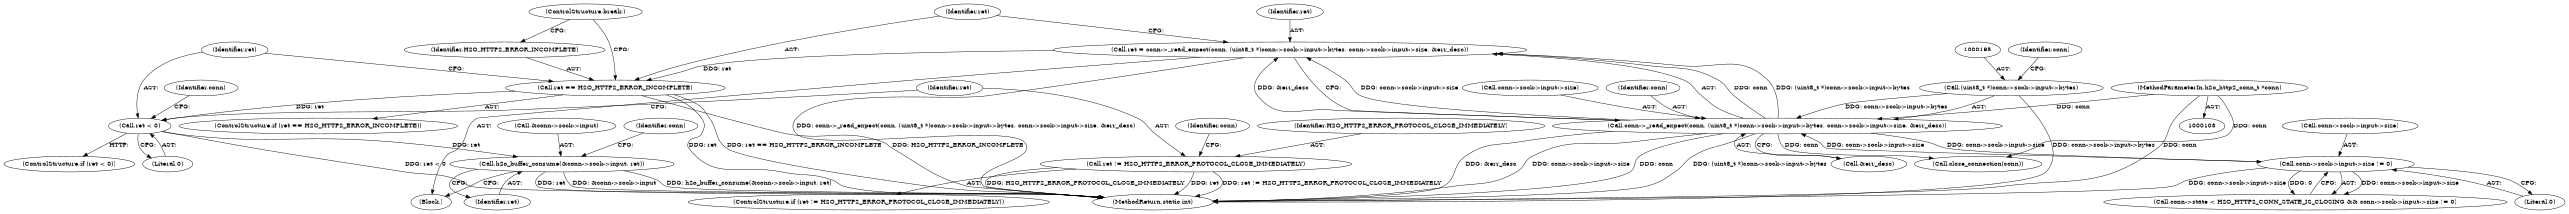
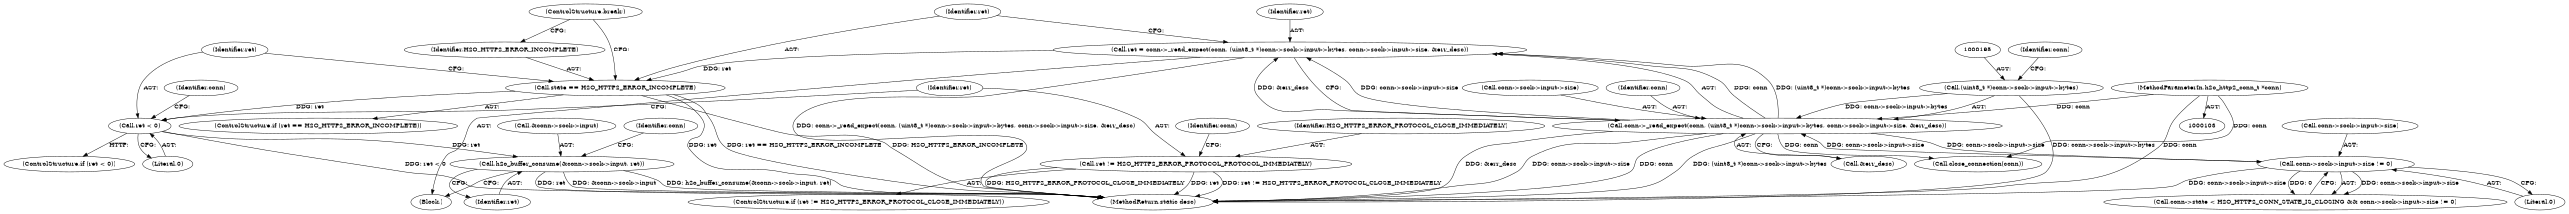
(615, 88) -> (615, 88)
(1196, 164) -> (1196, 164)
(1153, 202) -> (1153, 202)
